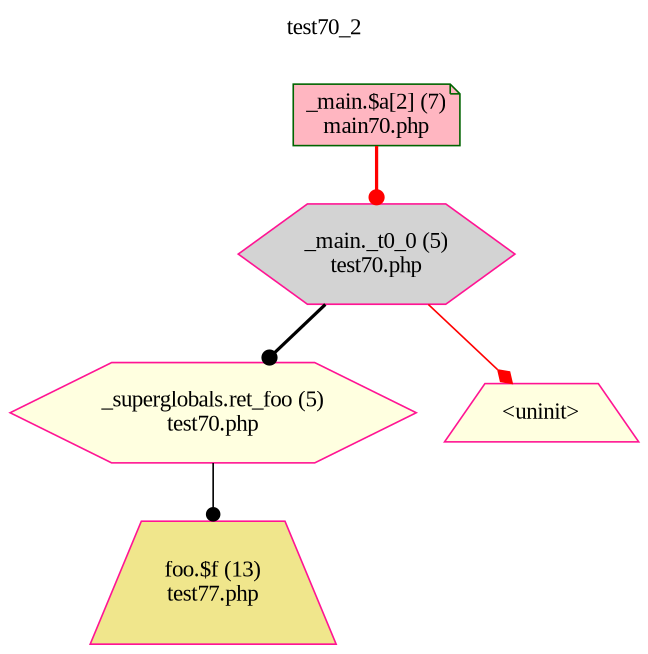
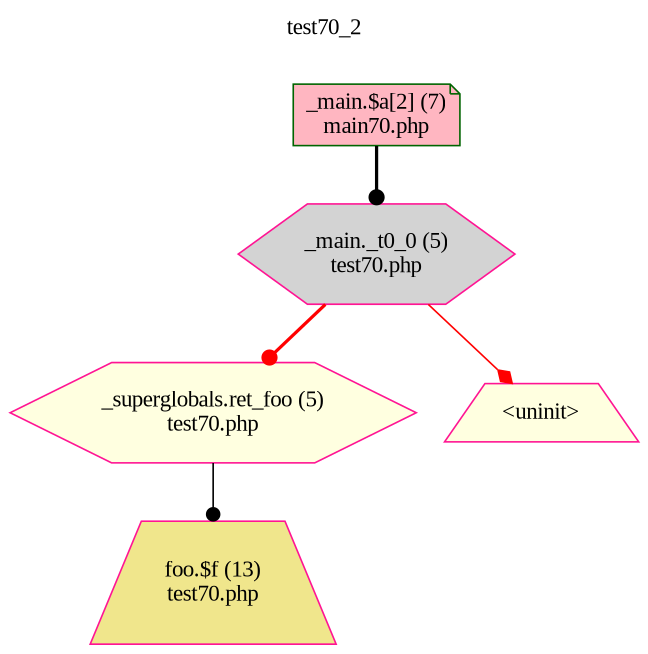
(377, 168) -> (377, 168)
(300, 329) -> (300, 329)
(213, 583) -> (213, 583)
